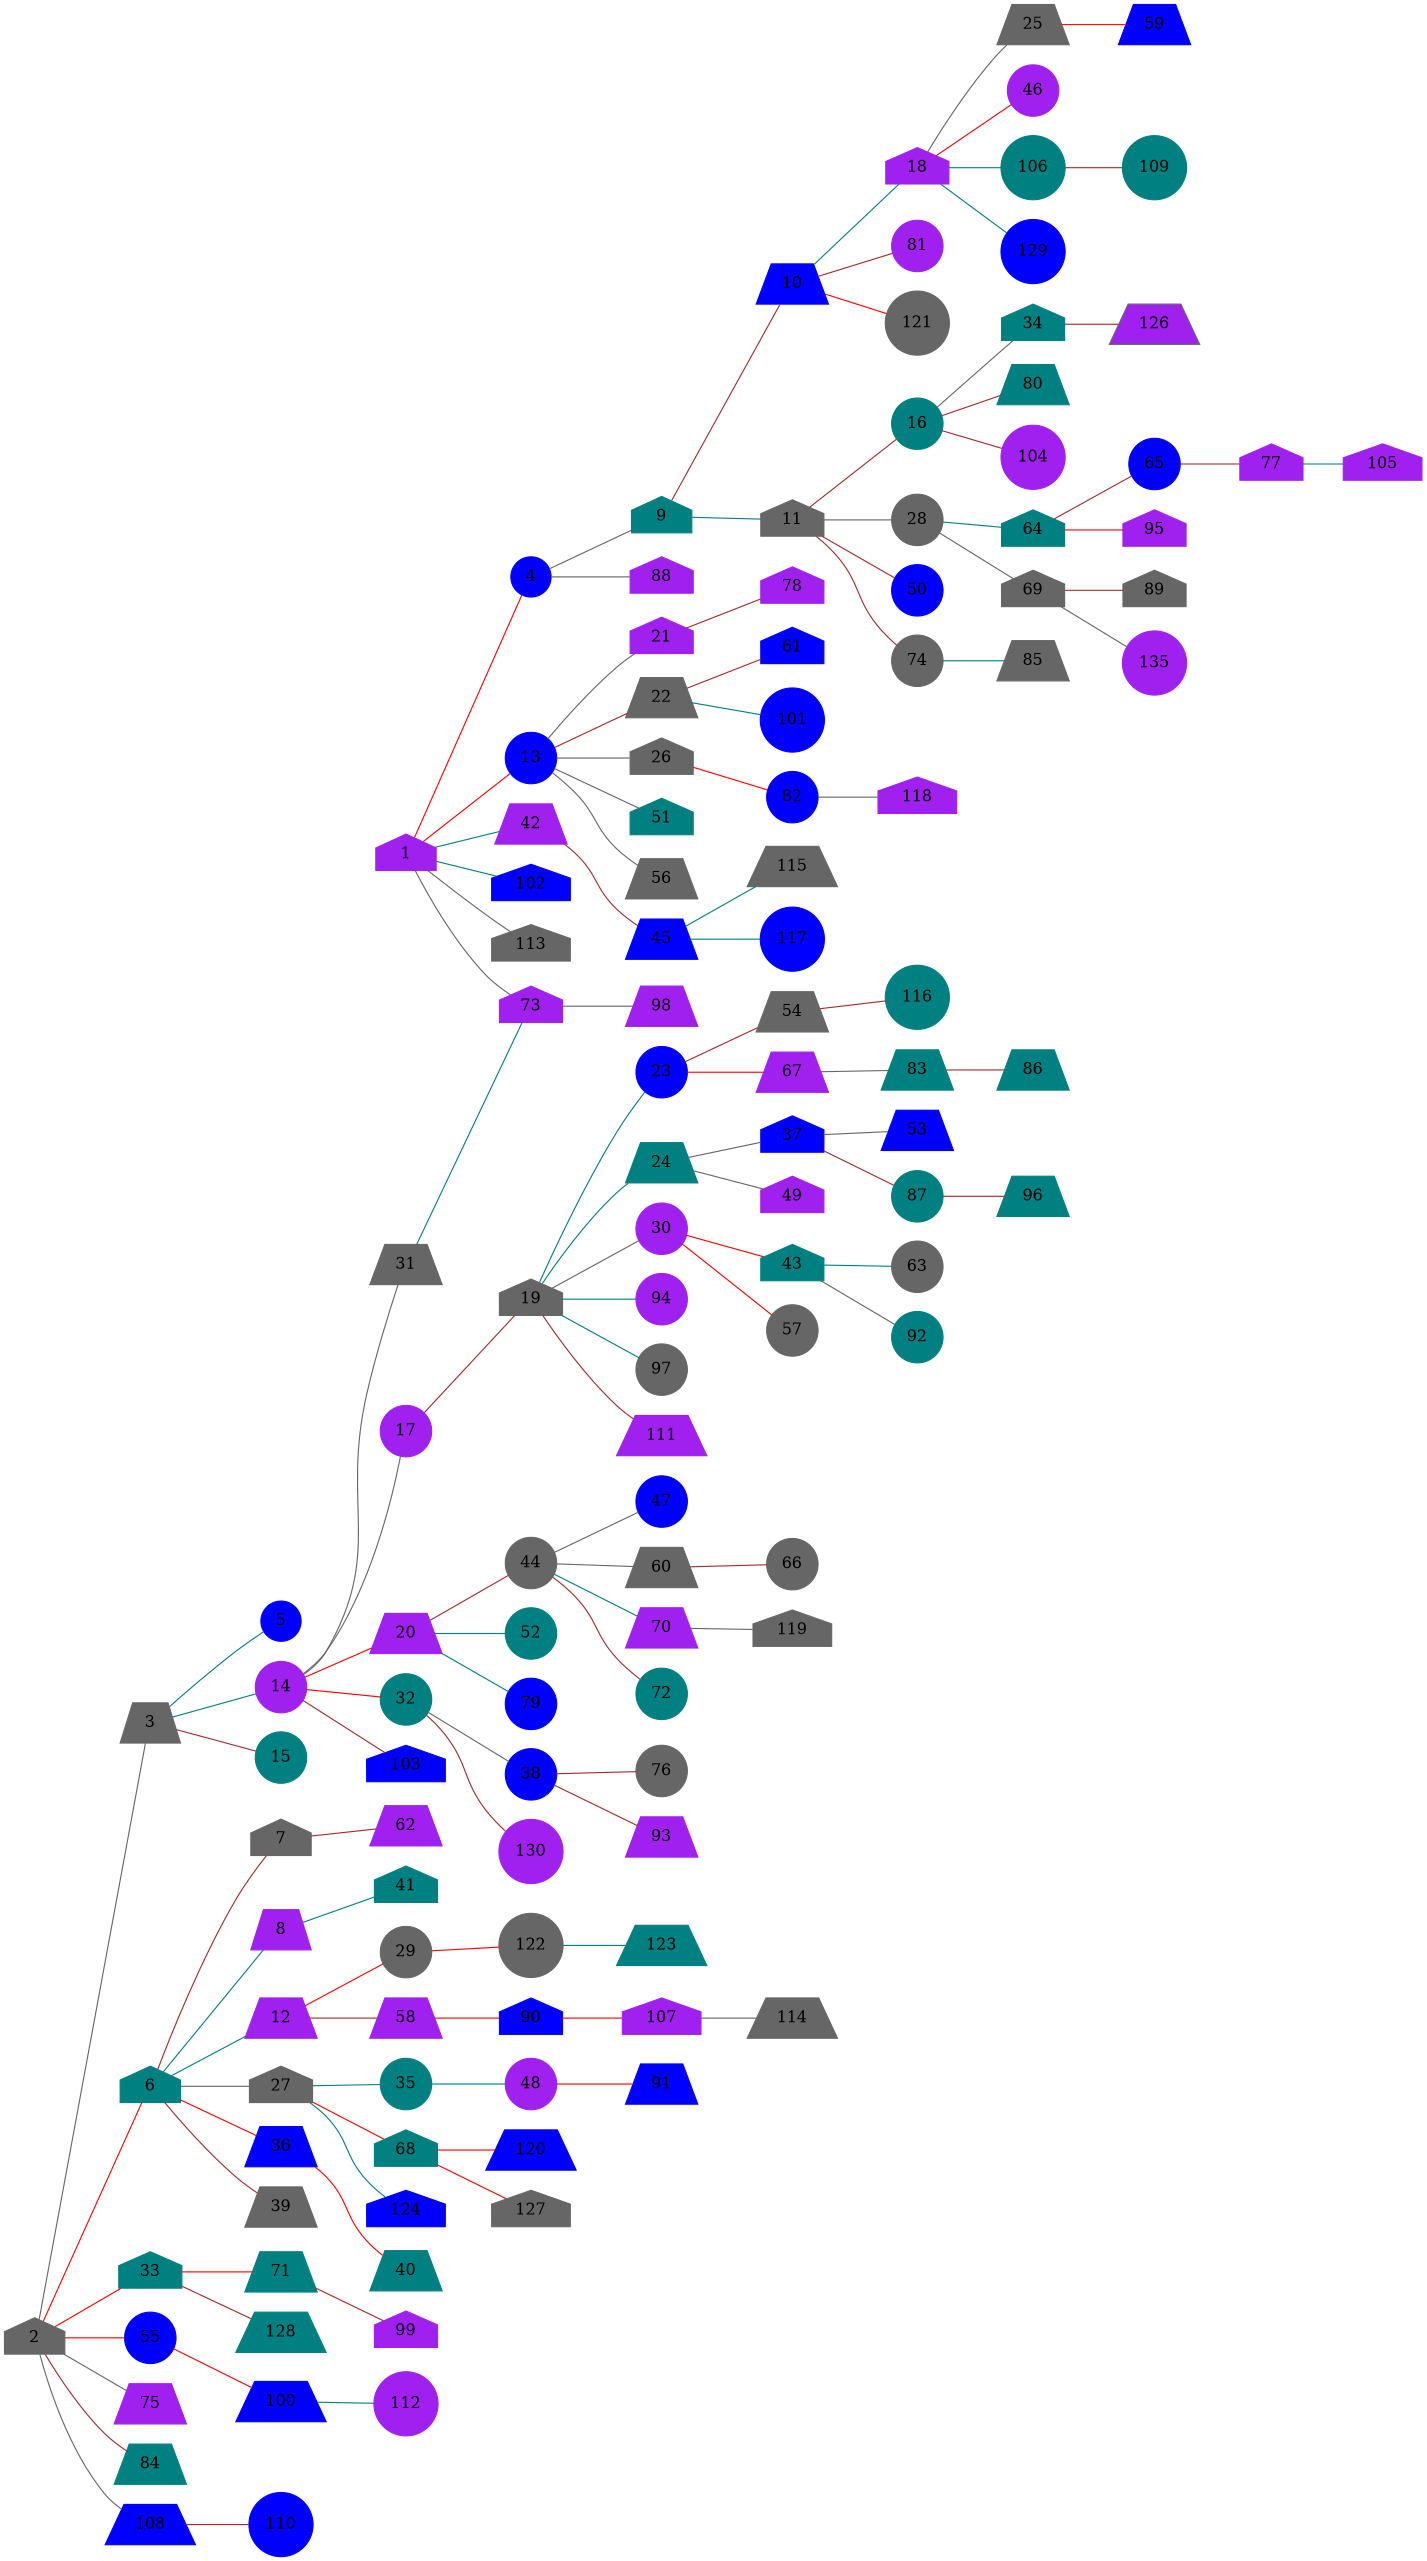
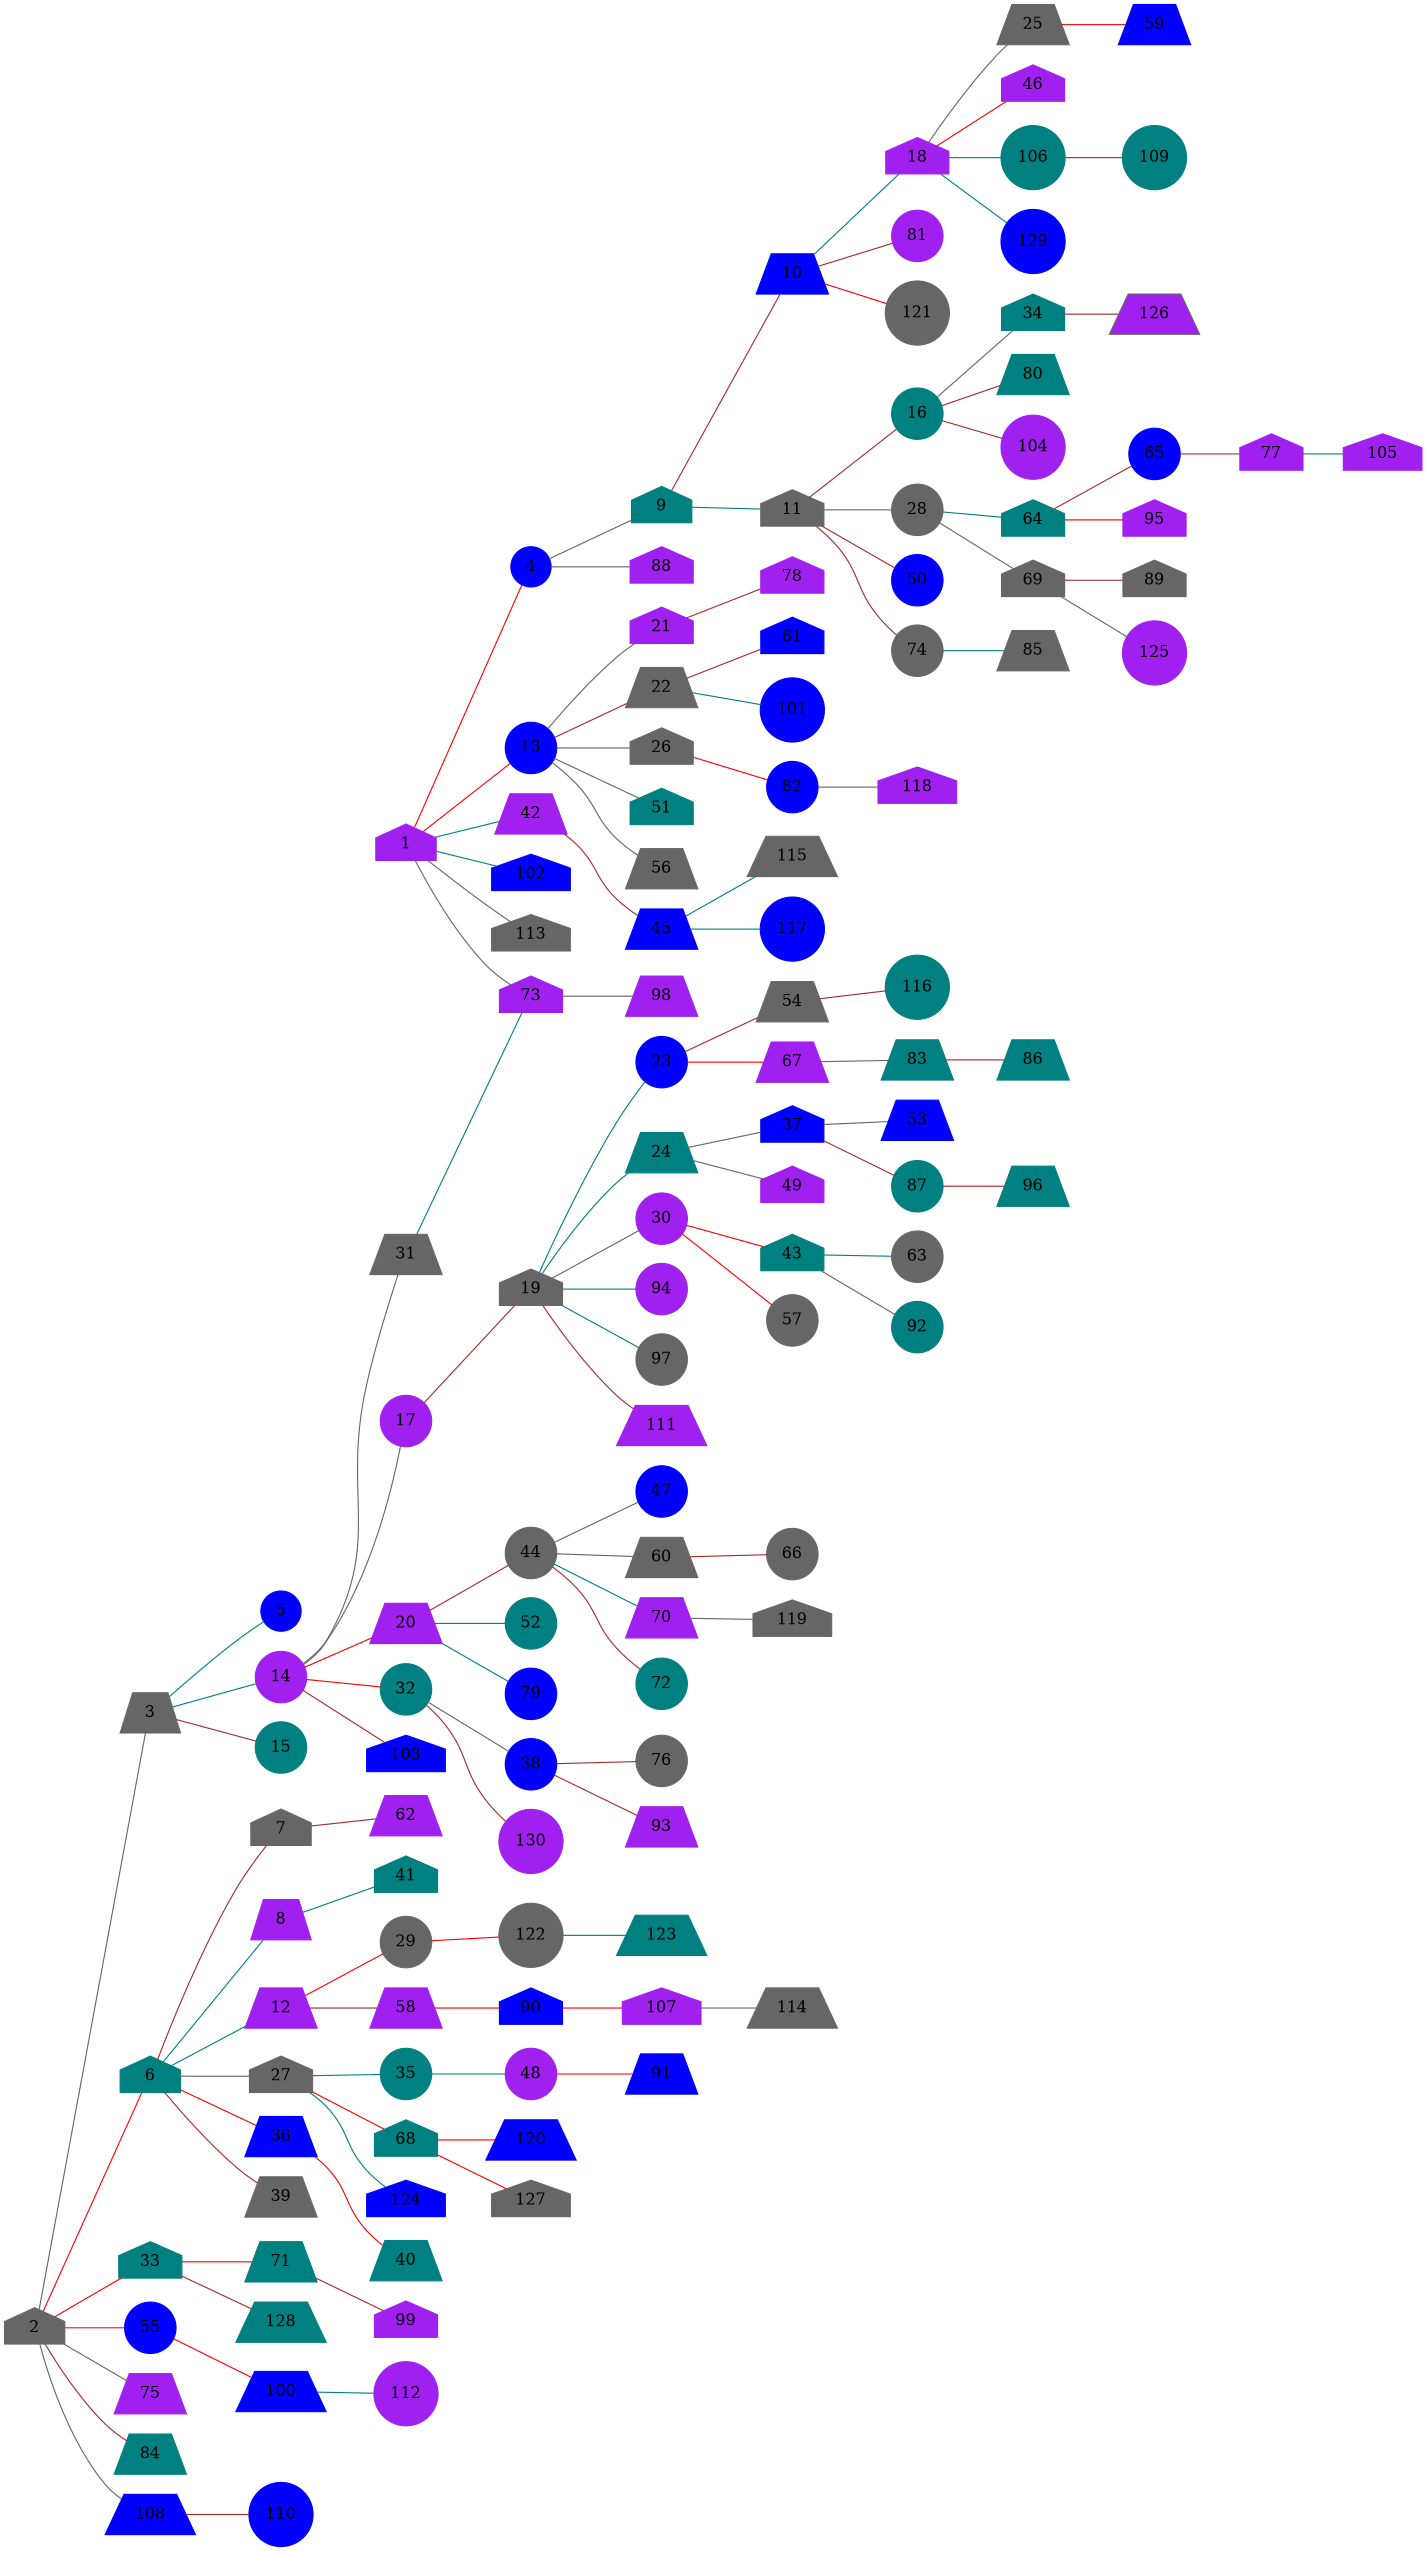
(1033, 91) -> (1033, 85)
(1155, 663) -> (1155, 653)
